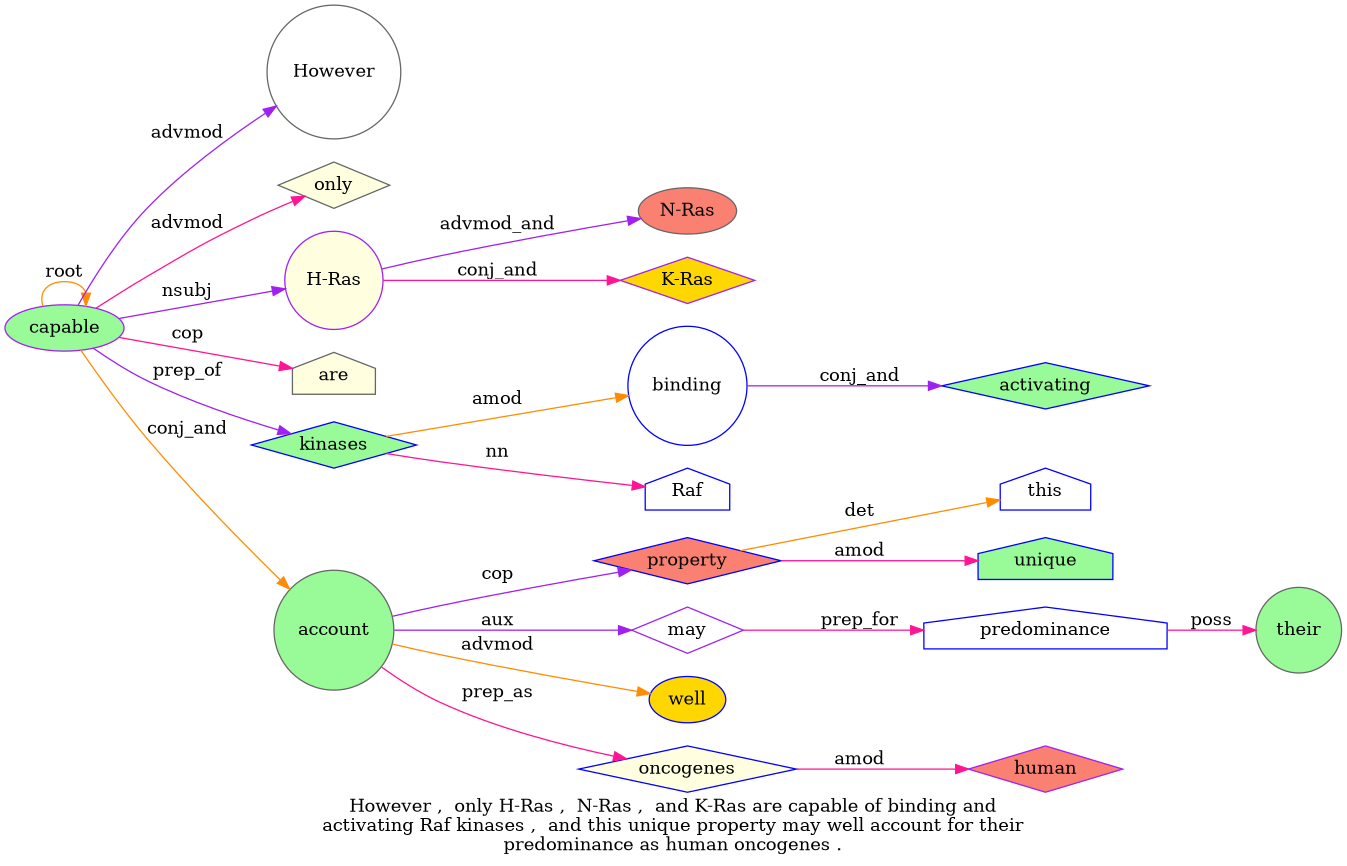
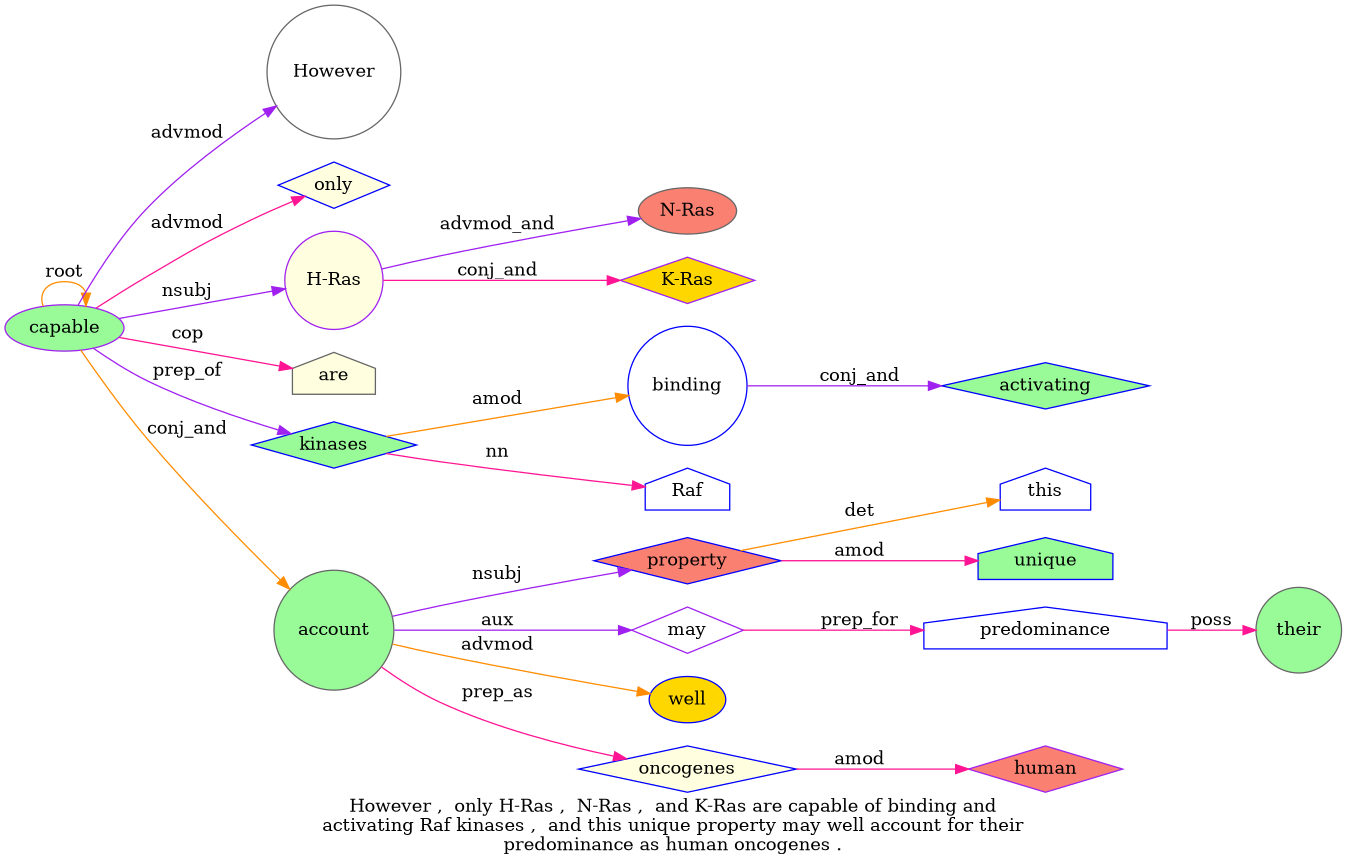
(334, 185) -> (334, 185)
(498, 574) -> (498, 574)
